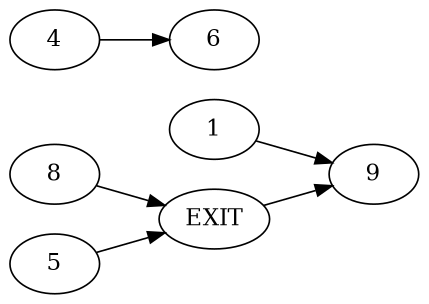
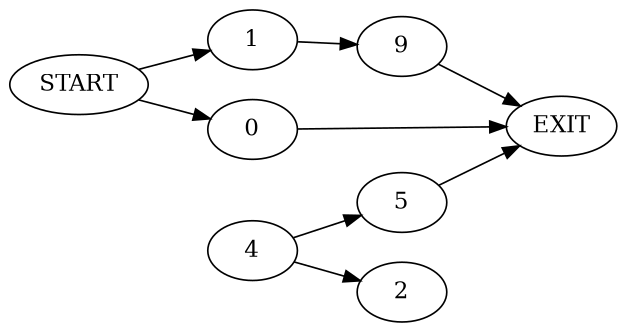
(214, 40) -> (402, 292)
none -> (79, 85)
(55, 174) -> (253, 129)
(290, 198) -> (472, 81)
none -> (319, 229)
